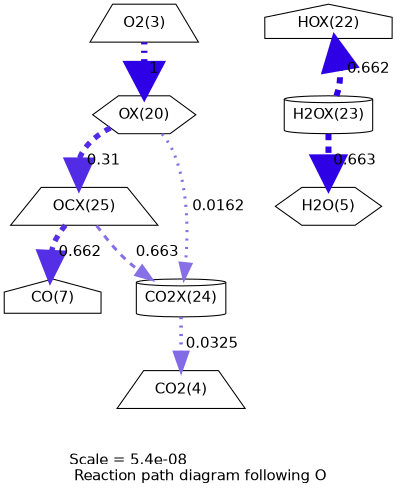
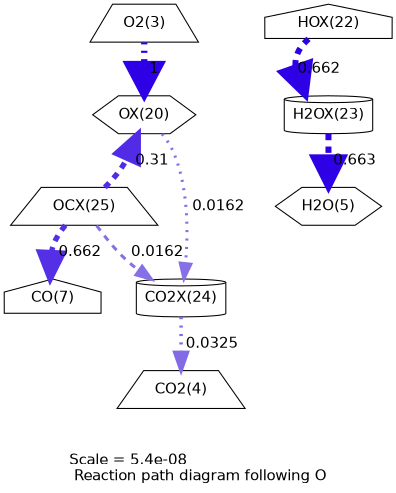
(340, 82) -> (299, 51)
(91, 141) -> (117, 174)
(155, 252) -> (155, 252)
